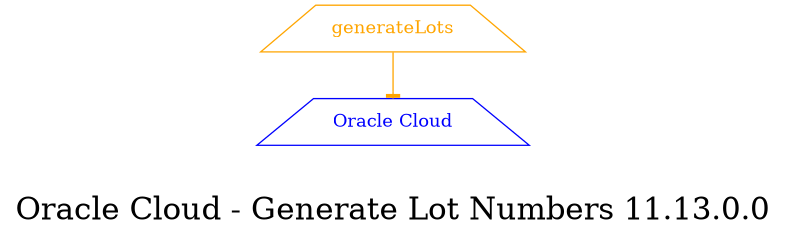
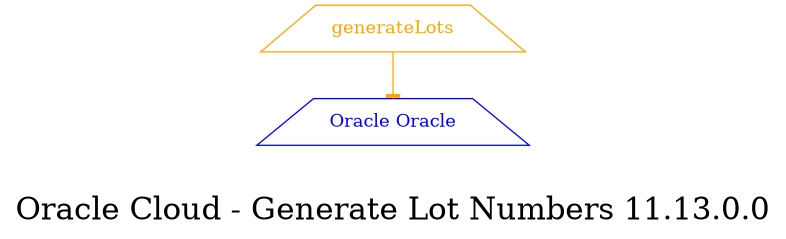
(393, 122) -> (393, 122)
